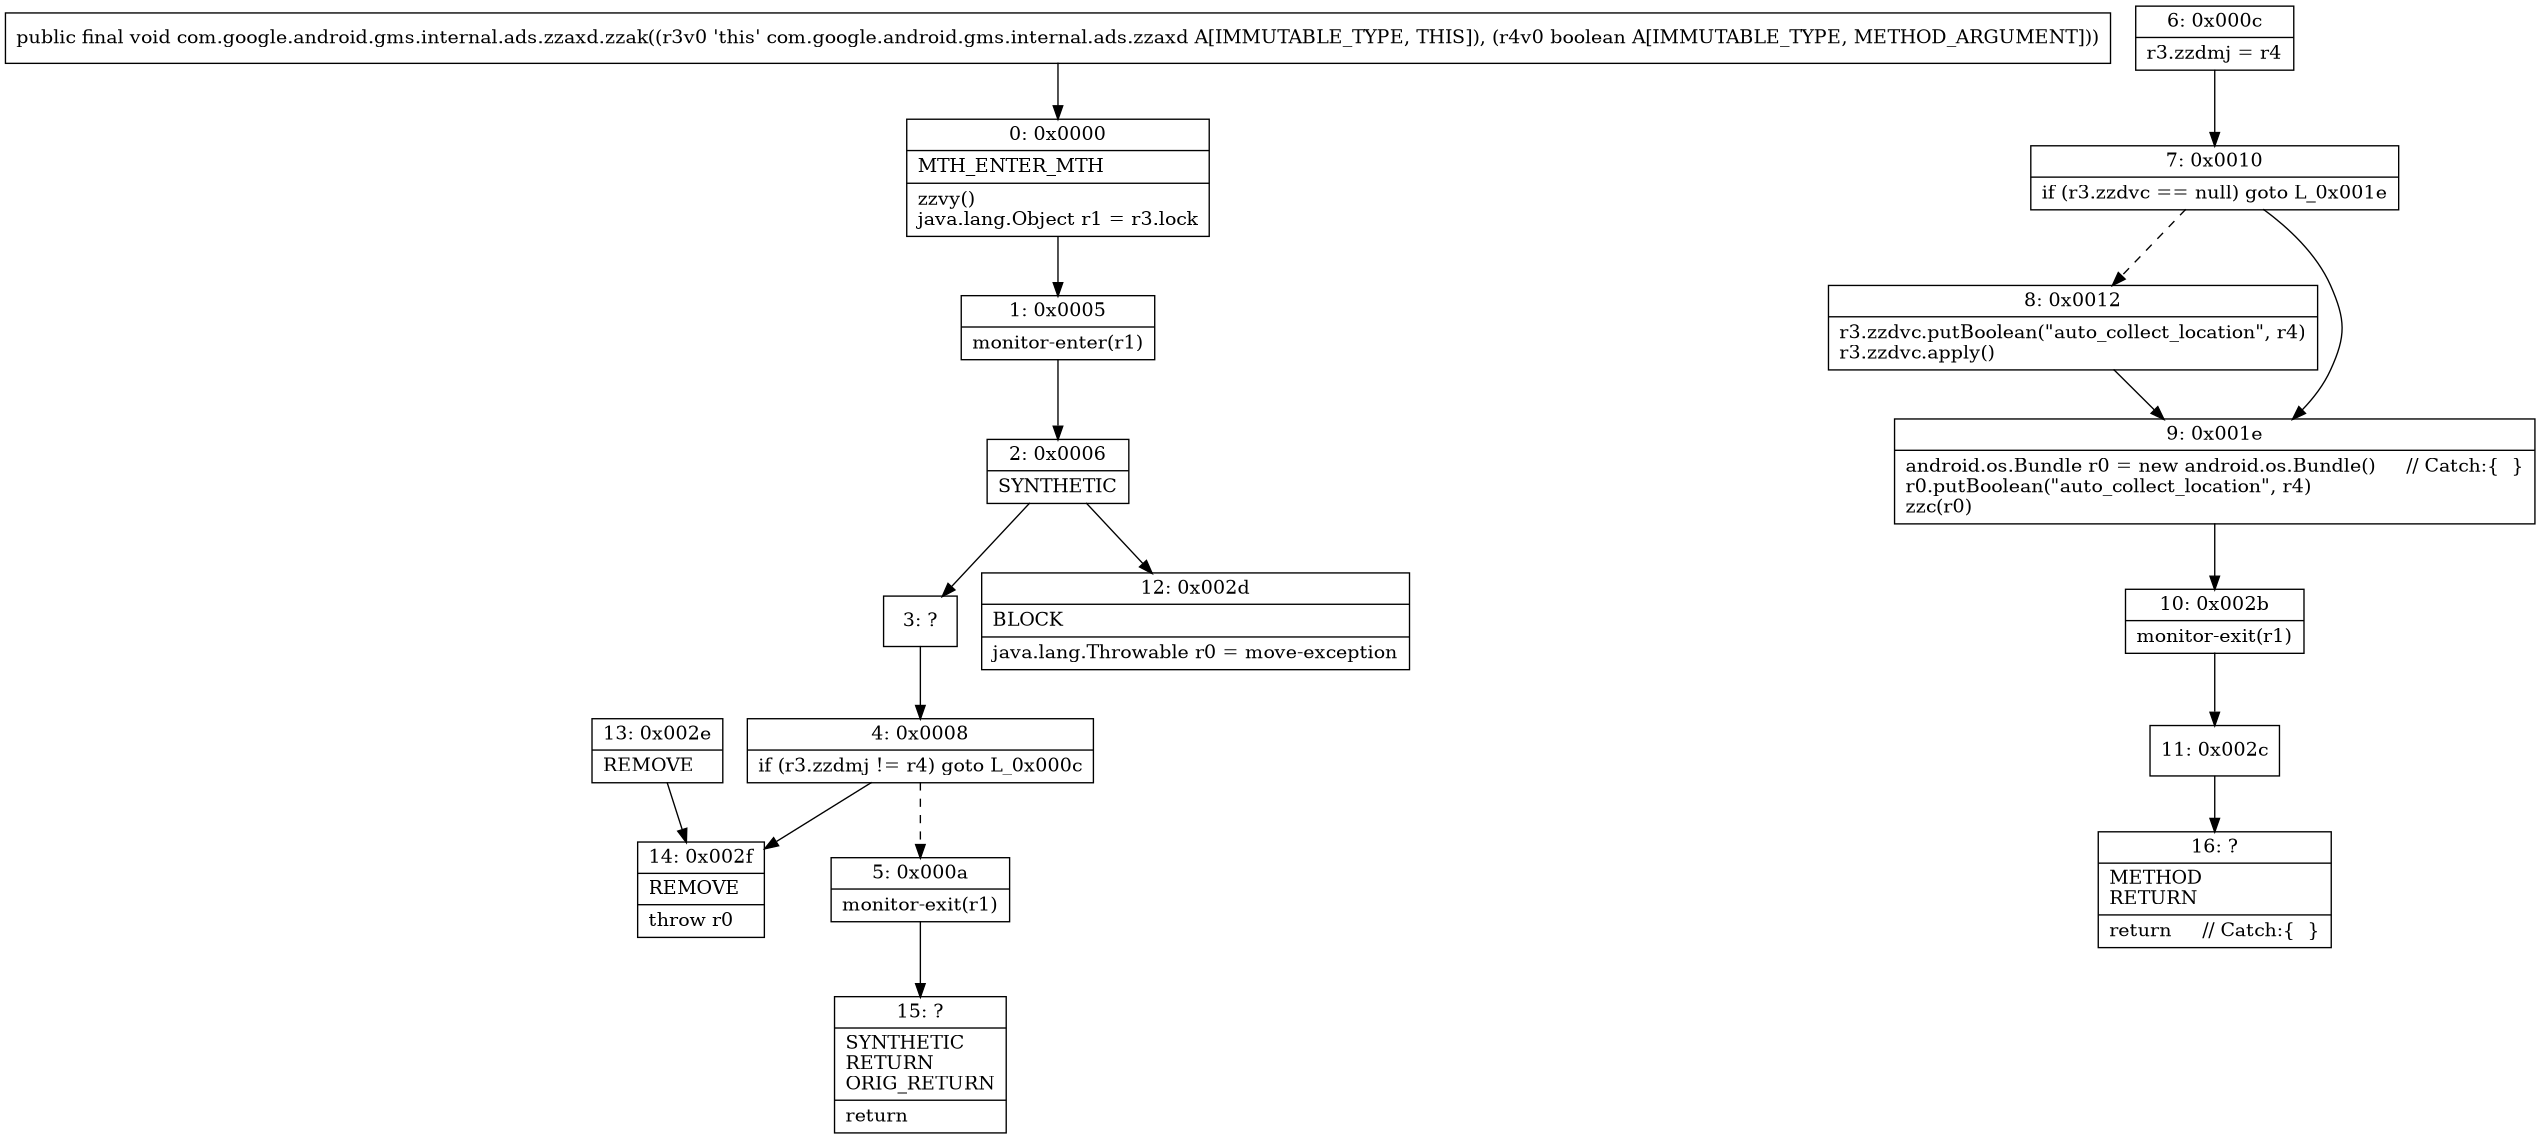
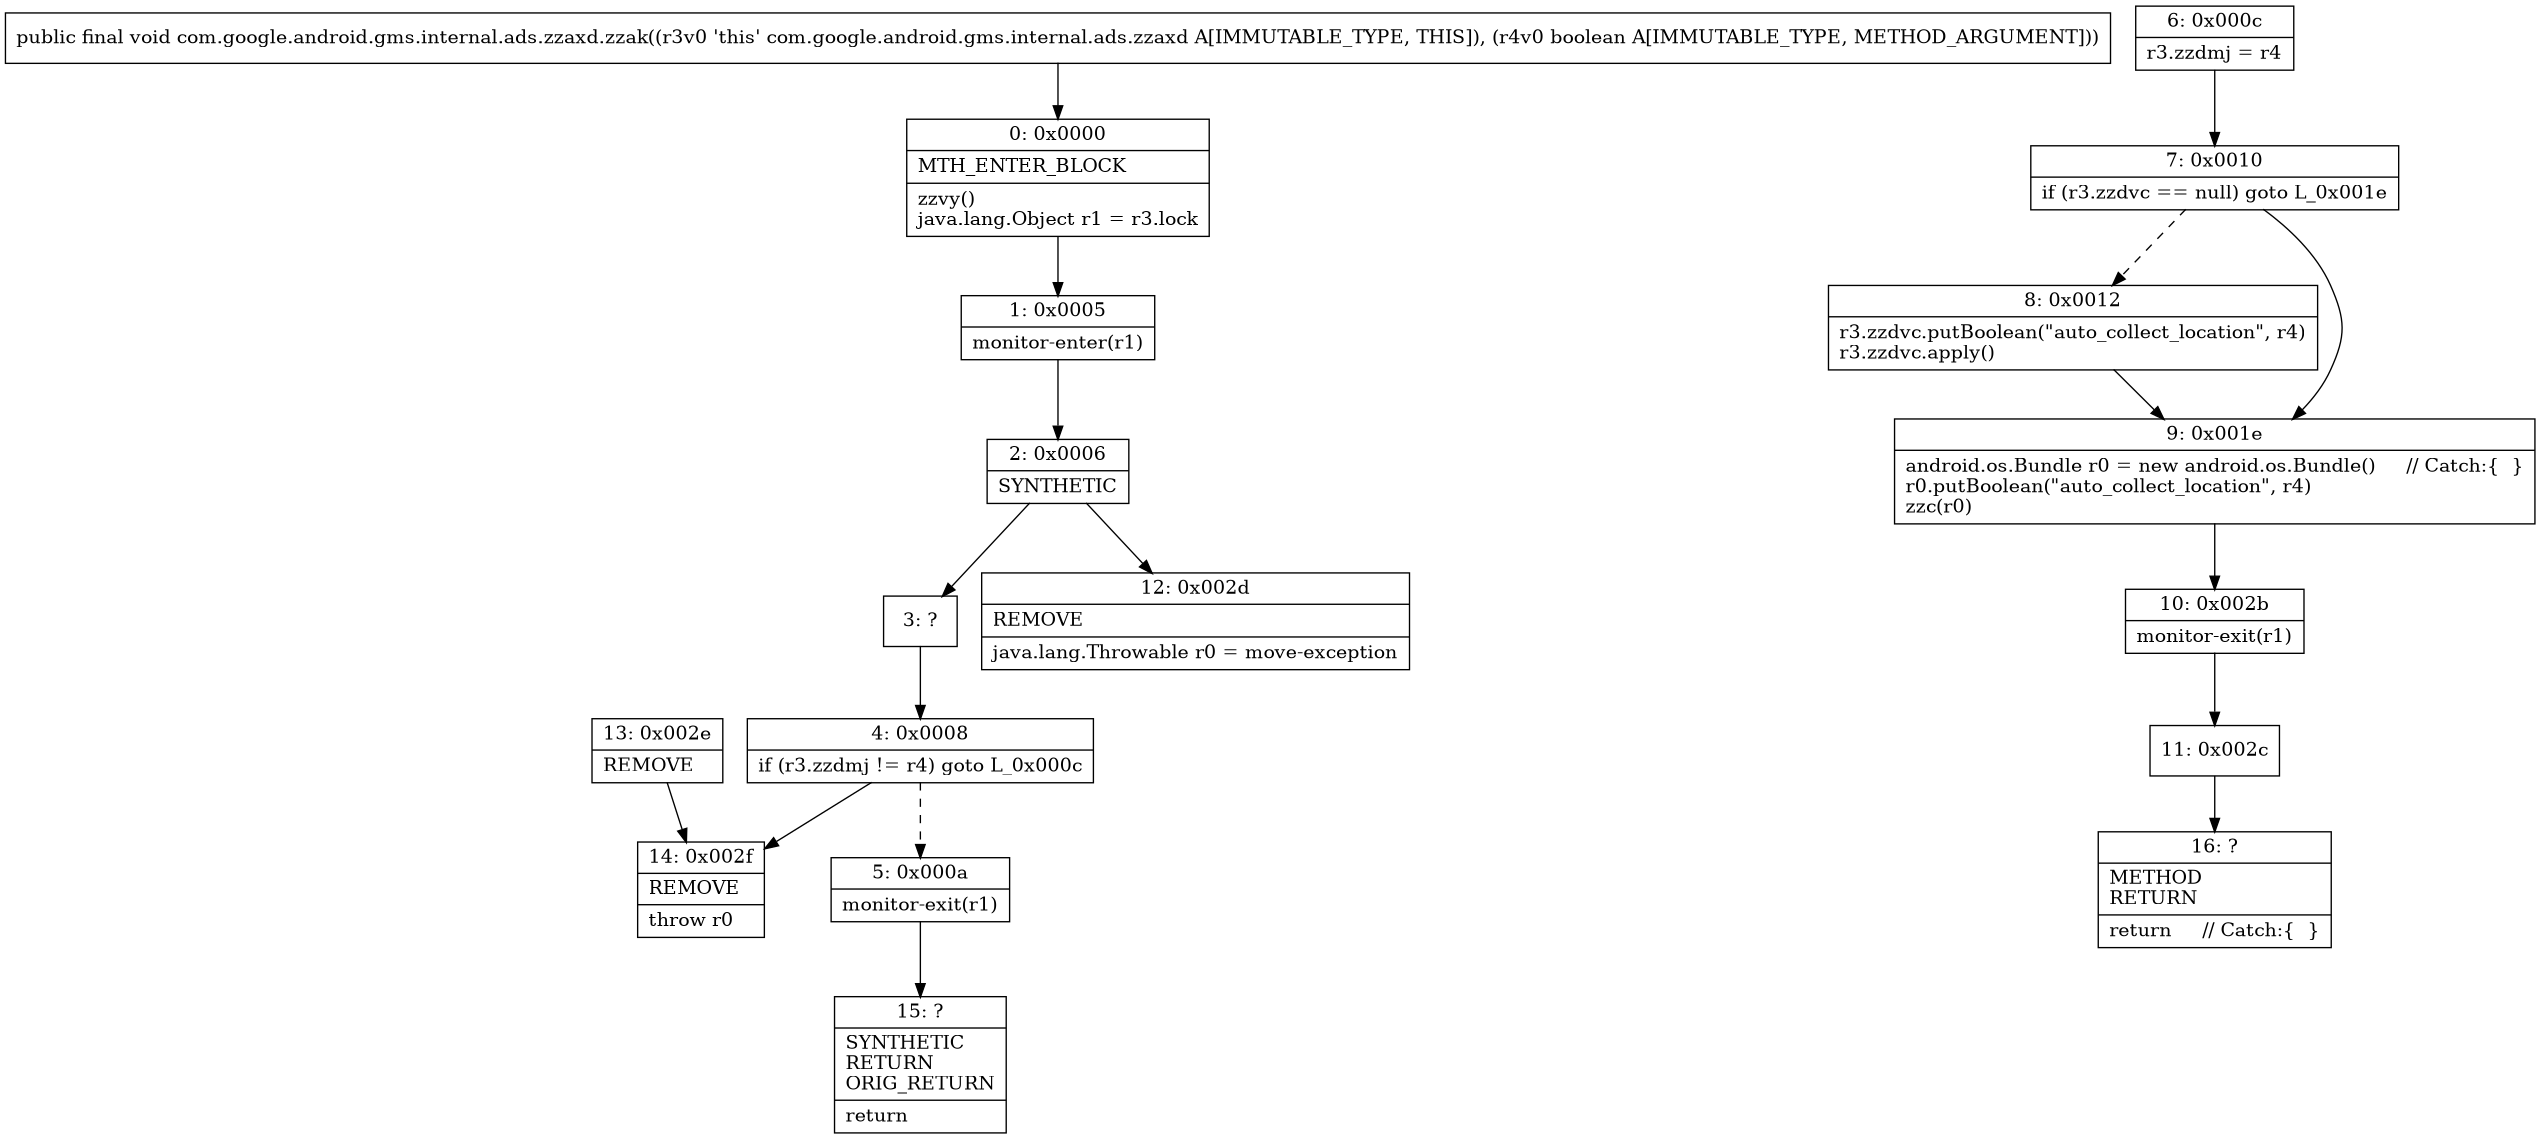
(1011, 166) -> (1023, 166)
(1028, 620) -> (1038, 620)
